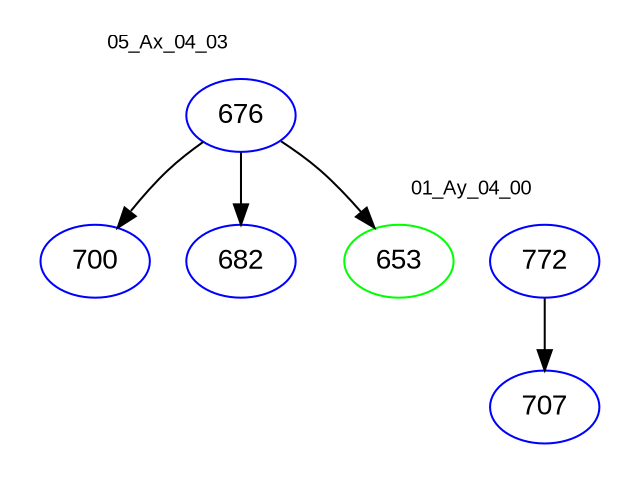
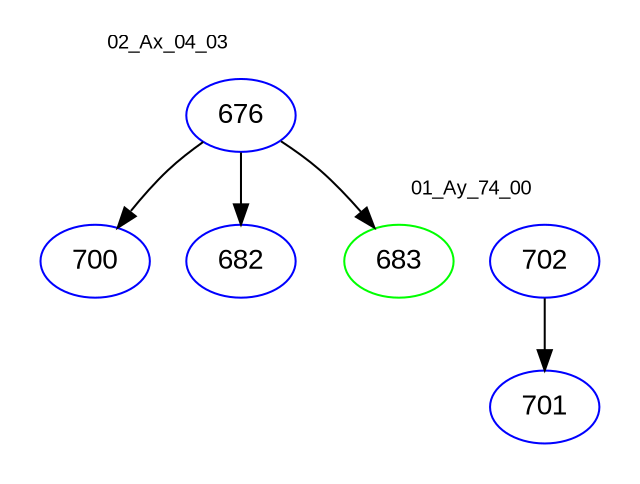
(168, 44) -> (168, 44)
(472, 189) -> (472, 189)
(399, 261) -> (399, 261)
(545, 261) -> (545, 261)
(545, 407) -> (545, 407)
